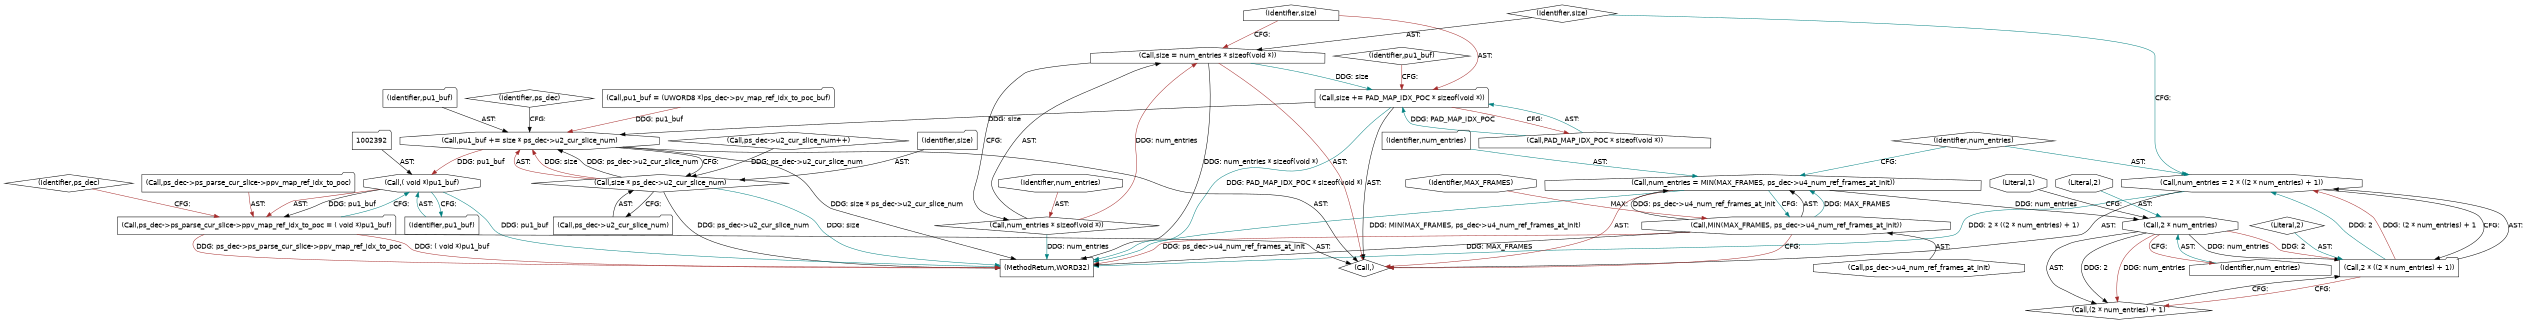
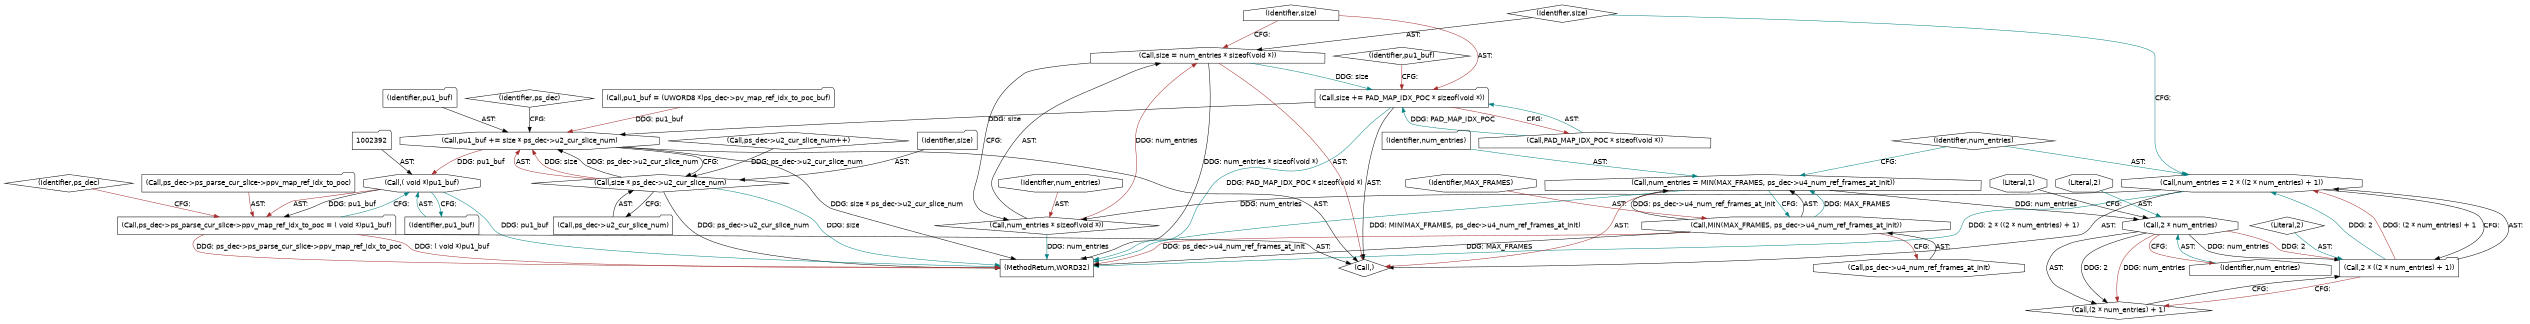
none -> (1596, 194)
(1620, 205) -> (1620, 205)
(1597, 266) -> (1896, 238)
